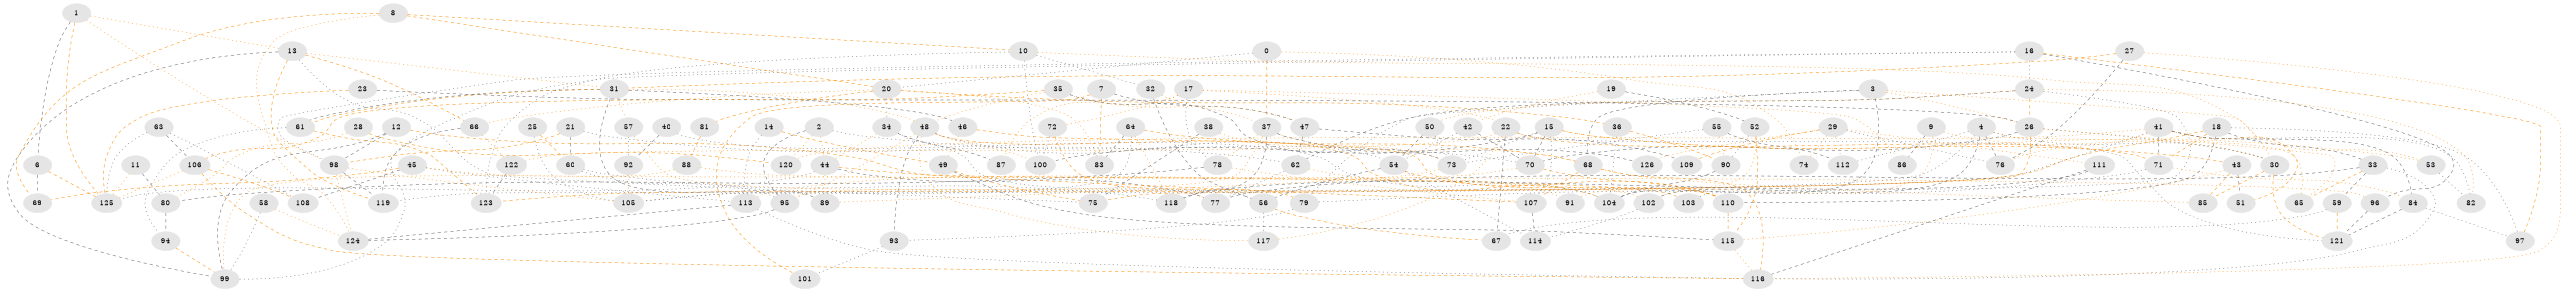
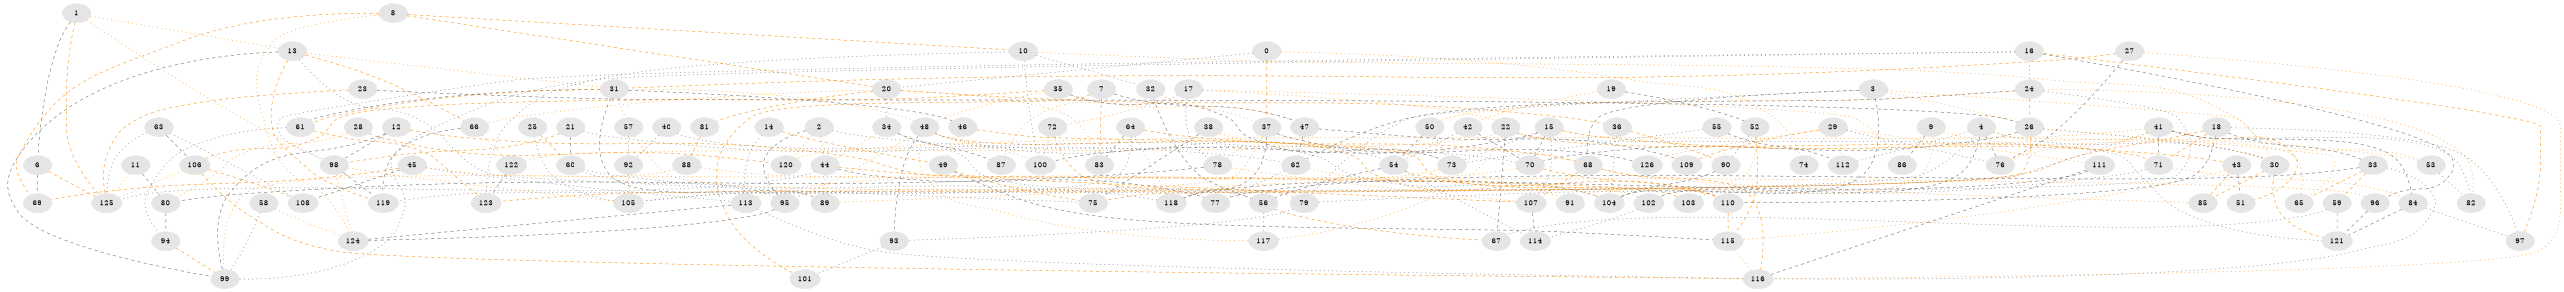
(647, 147) -> (647, 147)
(2358, 181) -> (2358, 181)
